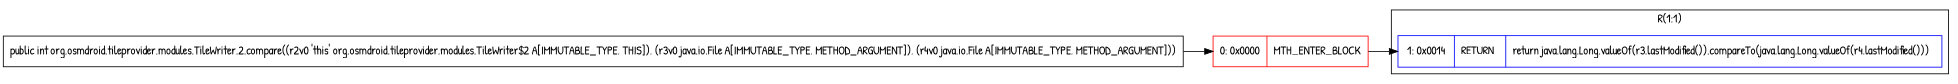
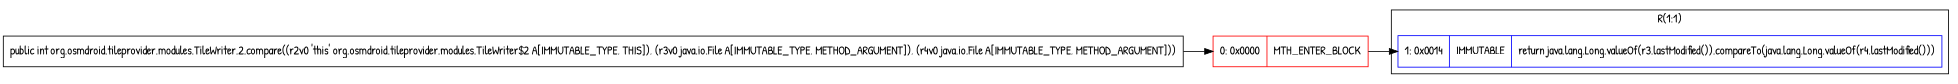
(1478, 51) -> (1480, 51)
